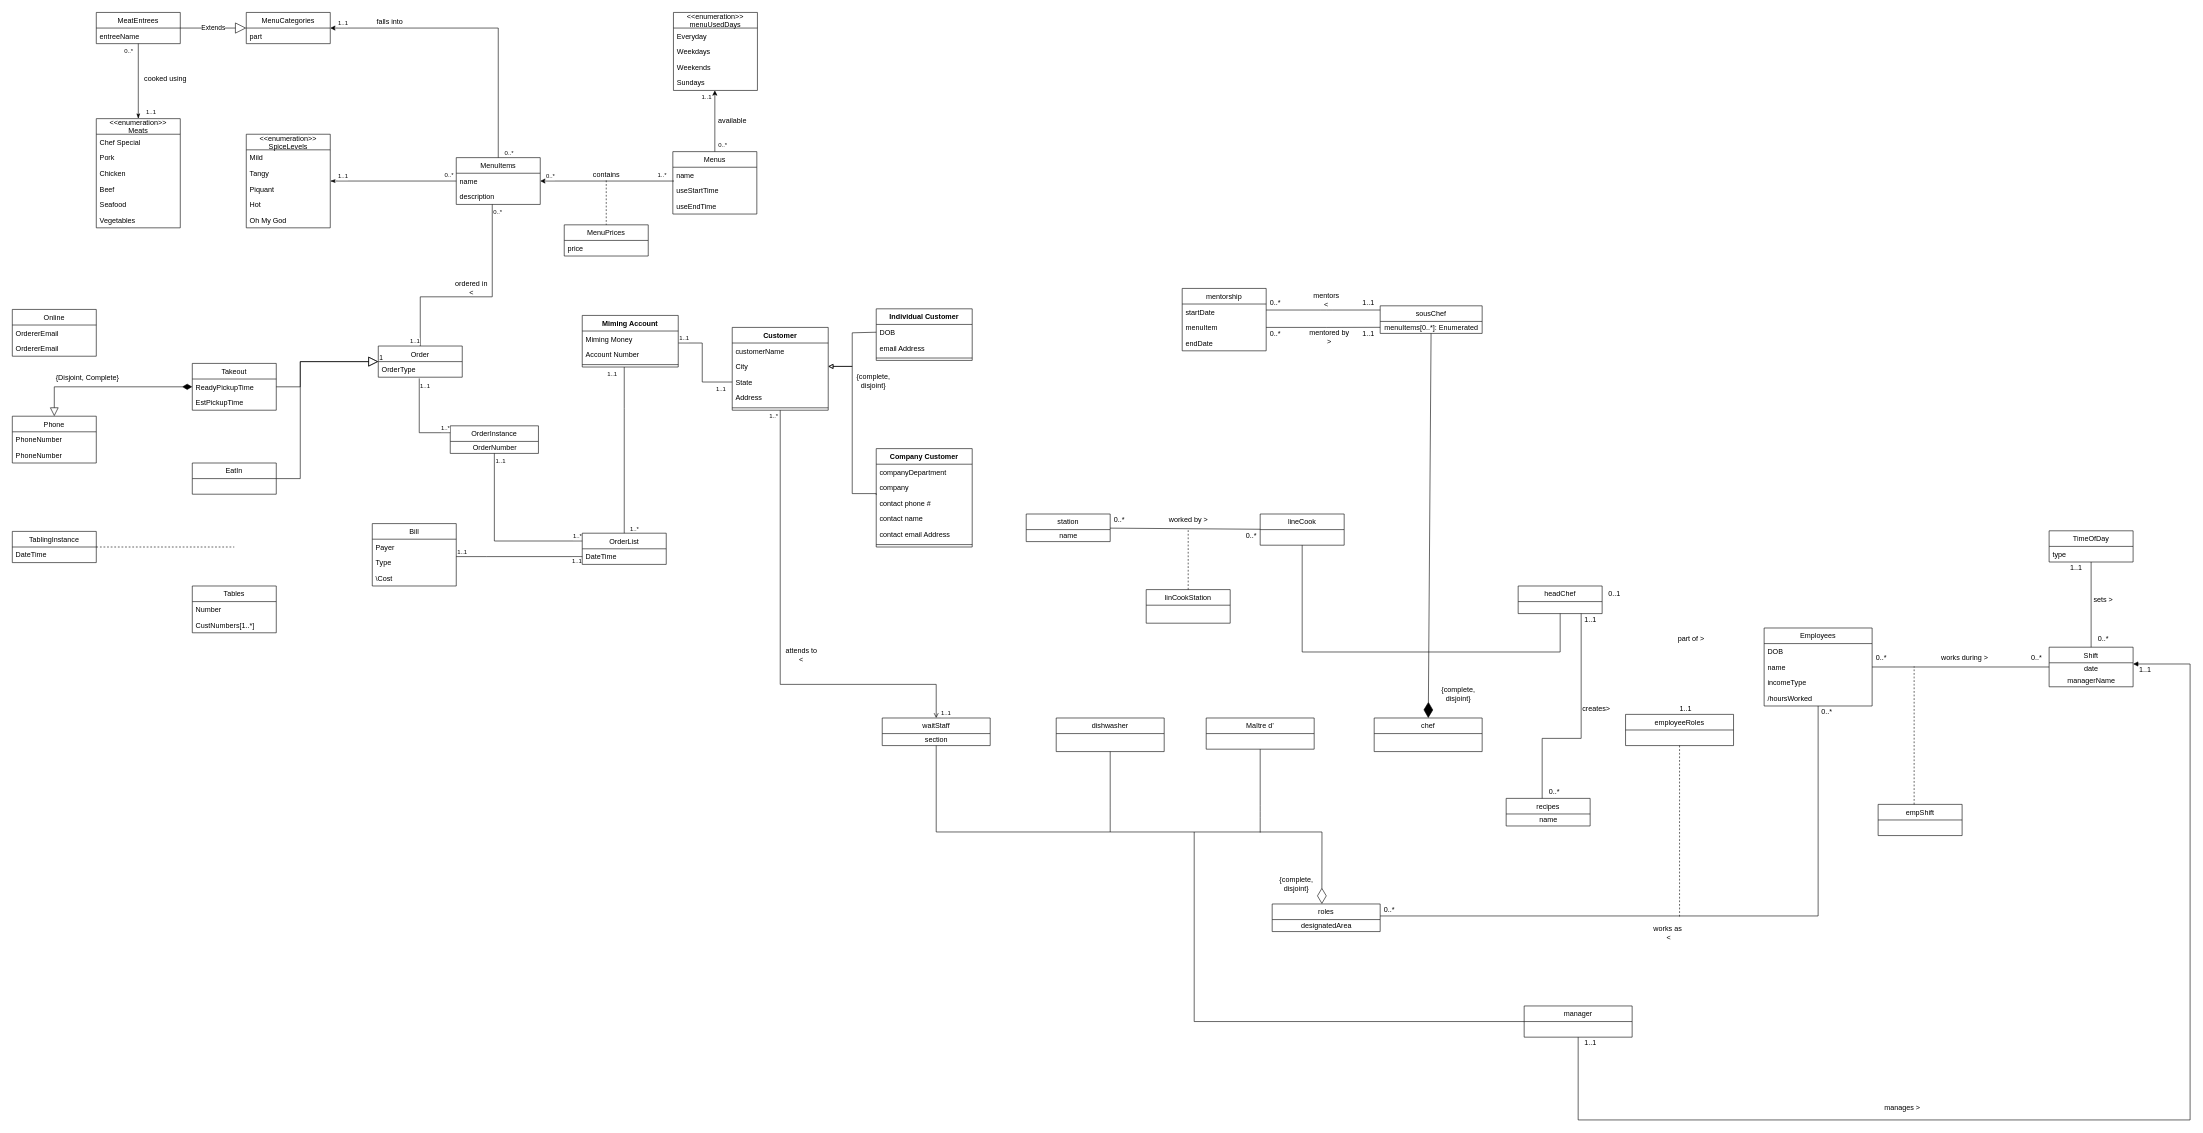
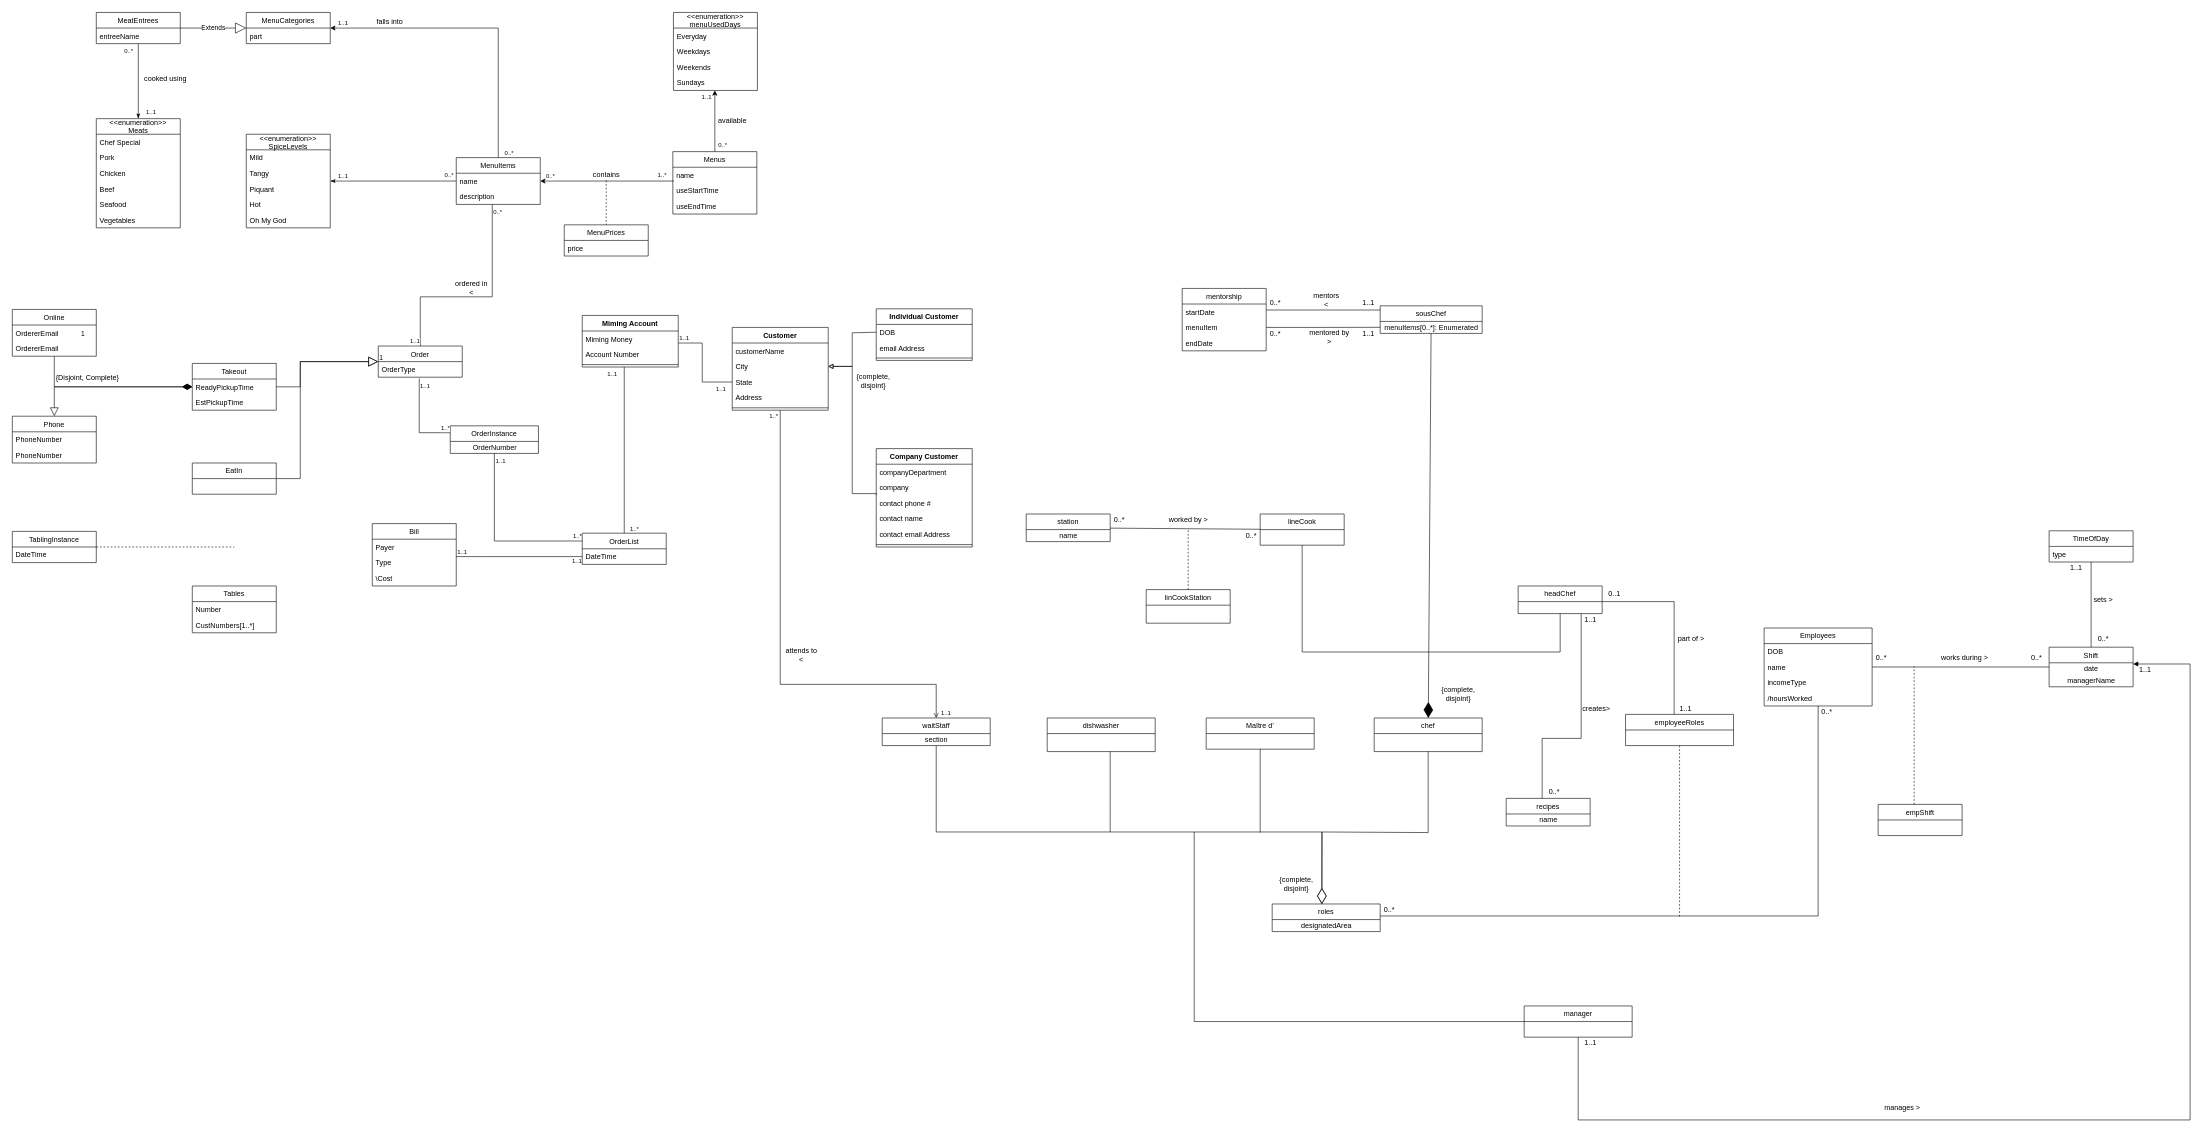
none -> (54, 370)
none -> (1674, 621)
(1110, 735) -> (1101, 735)
none -> (1417, 832)
(1668, 933) -> none
